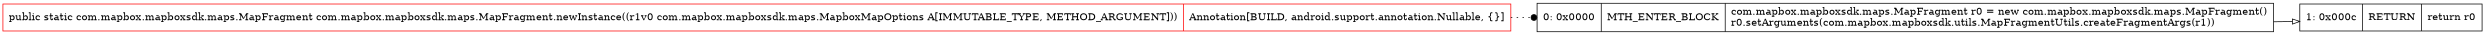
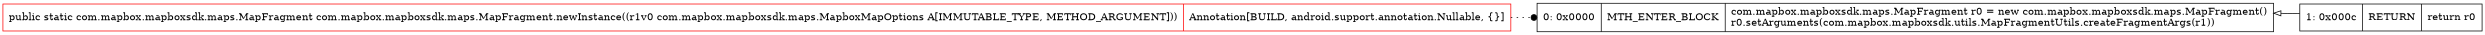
(2283, 22) -> (2290, 13)
